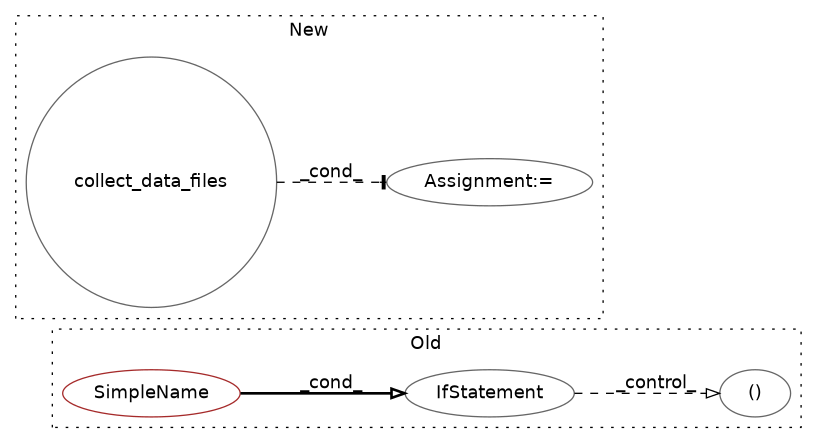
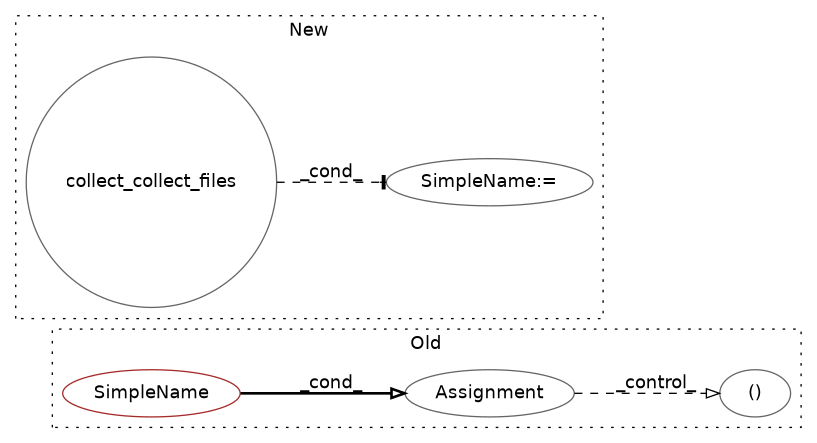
(151, 182) -> (151, 182)
(490, 182) -> (490, 182)
(490, 393) -> (490, 393)
